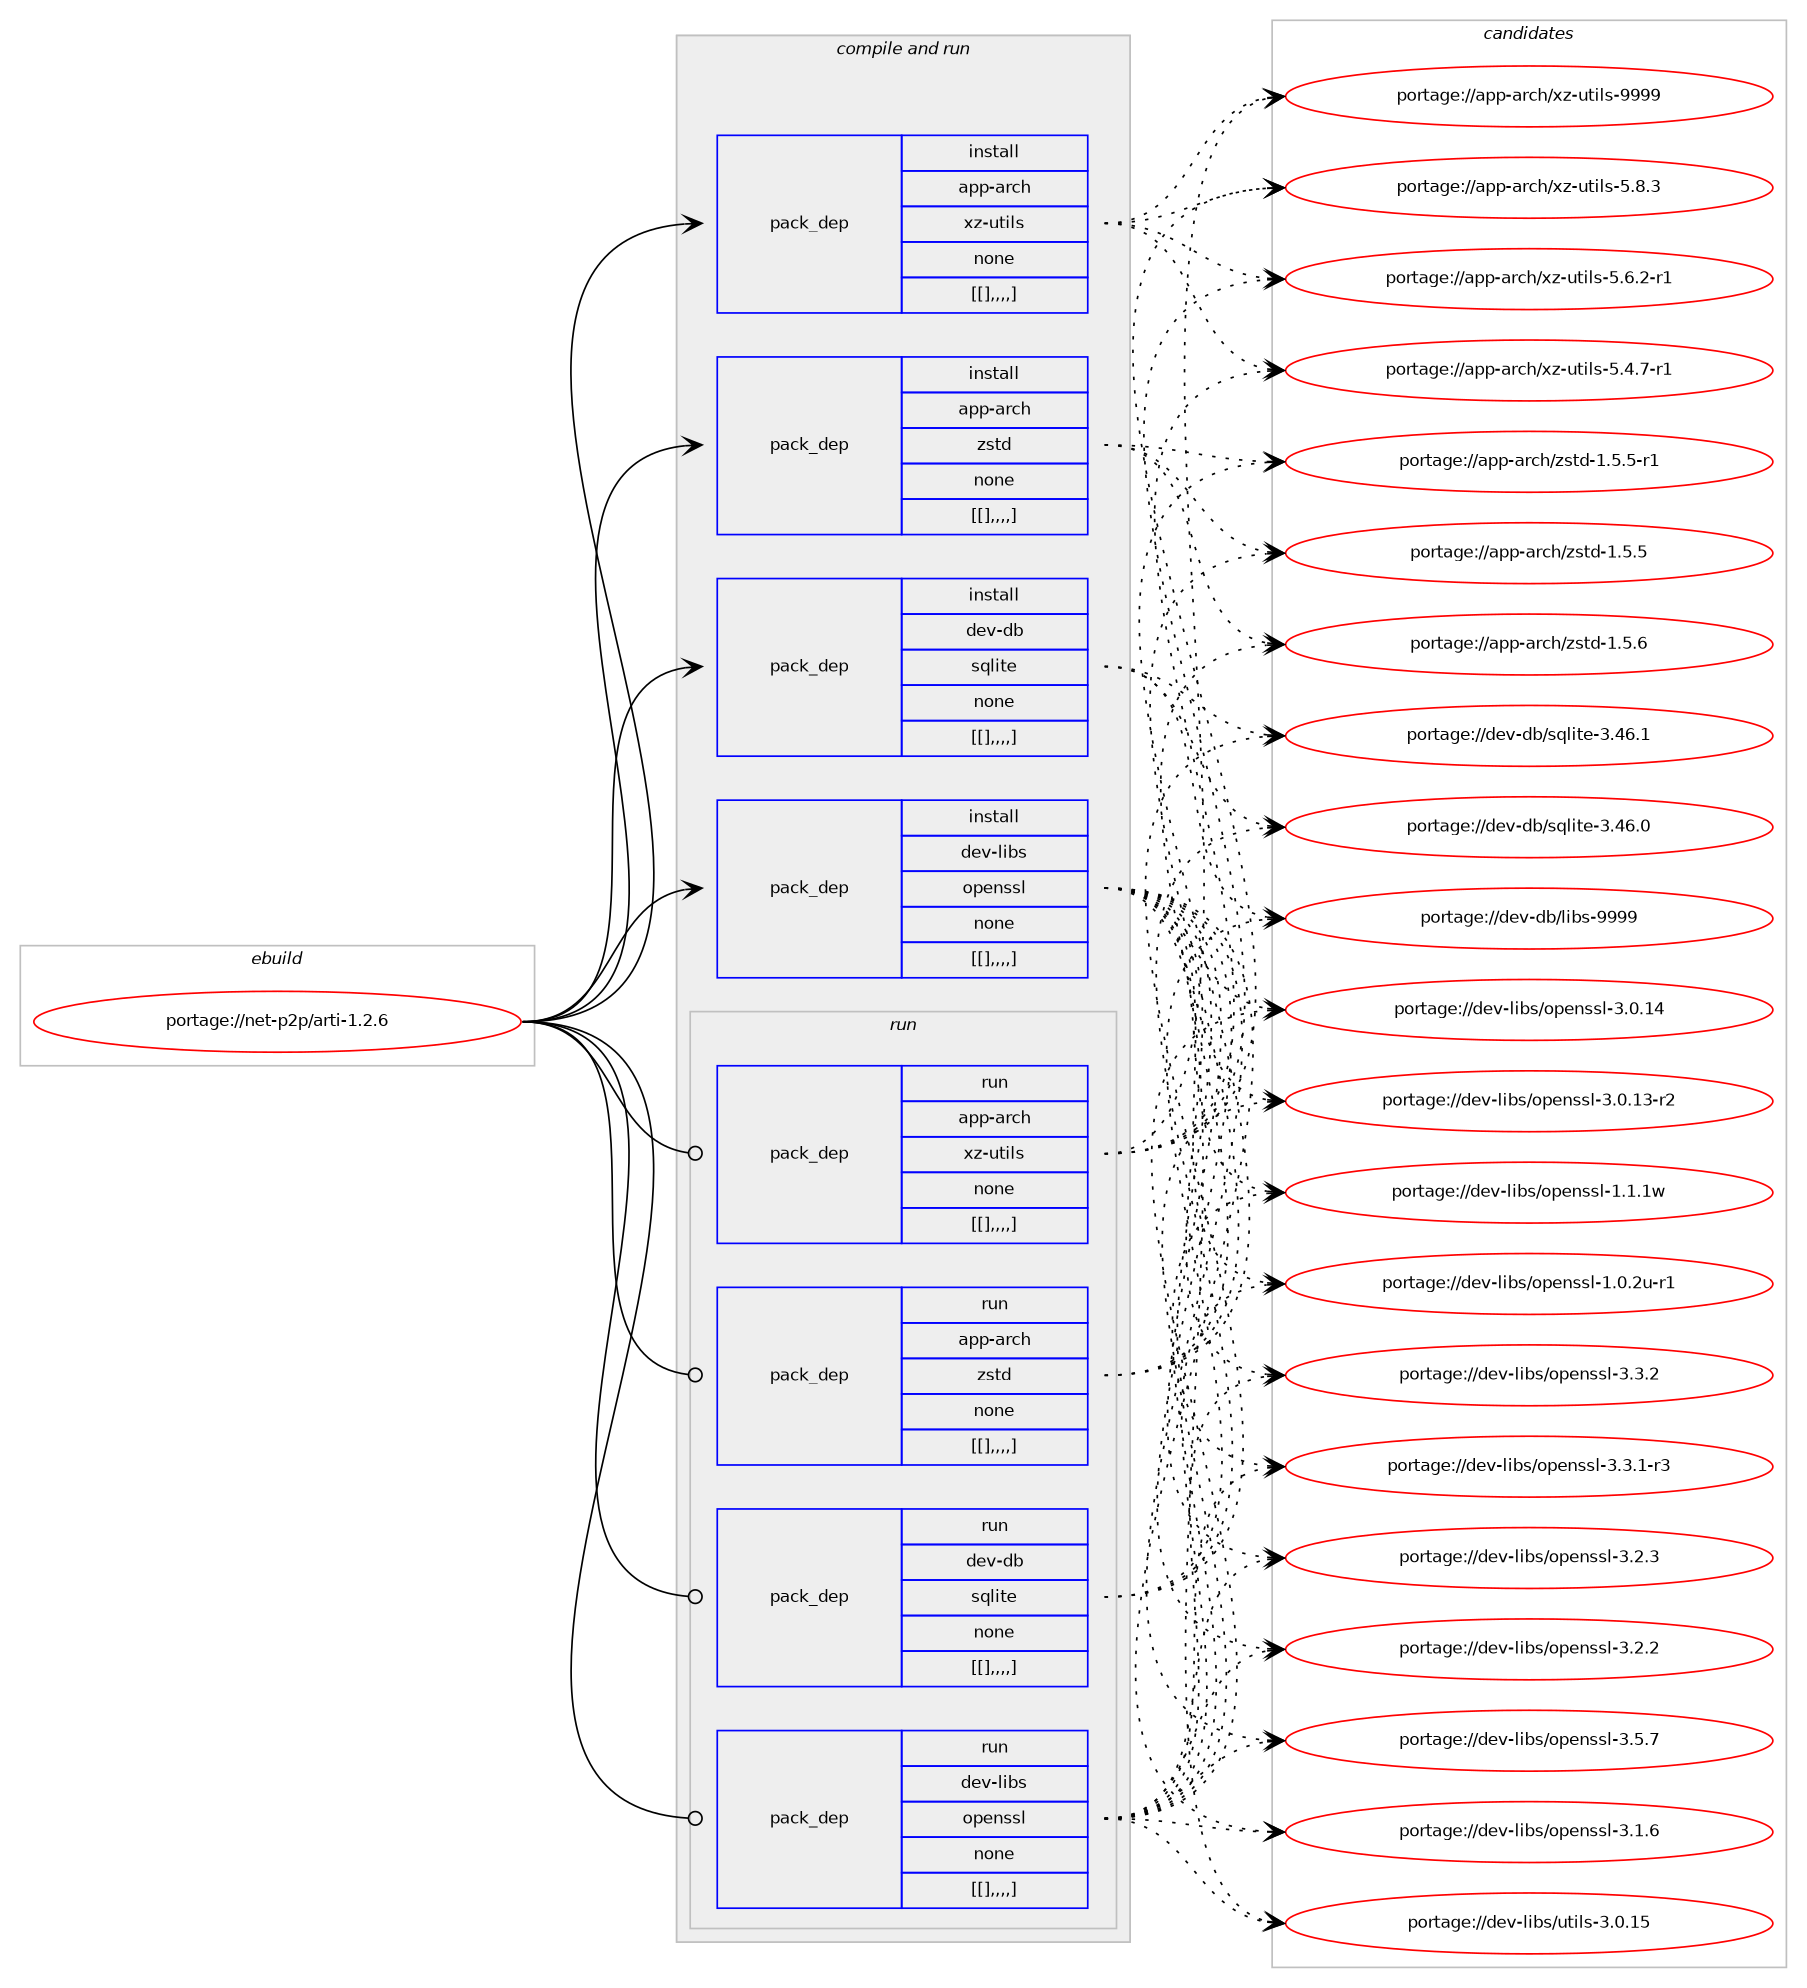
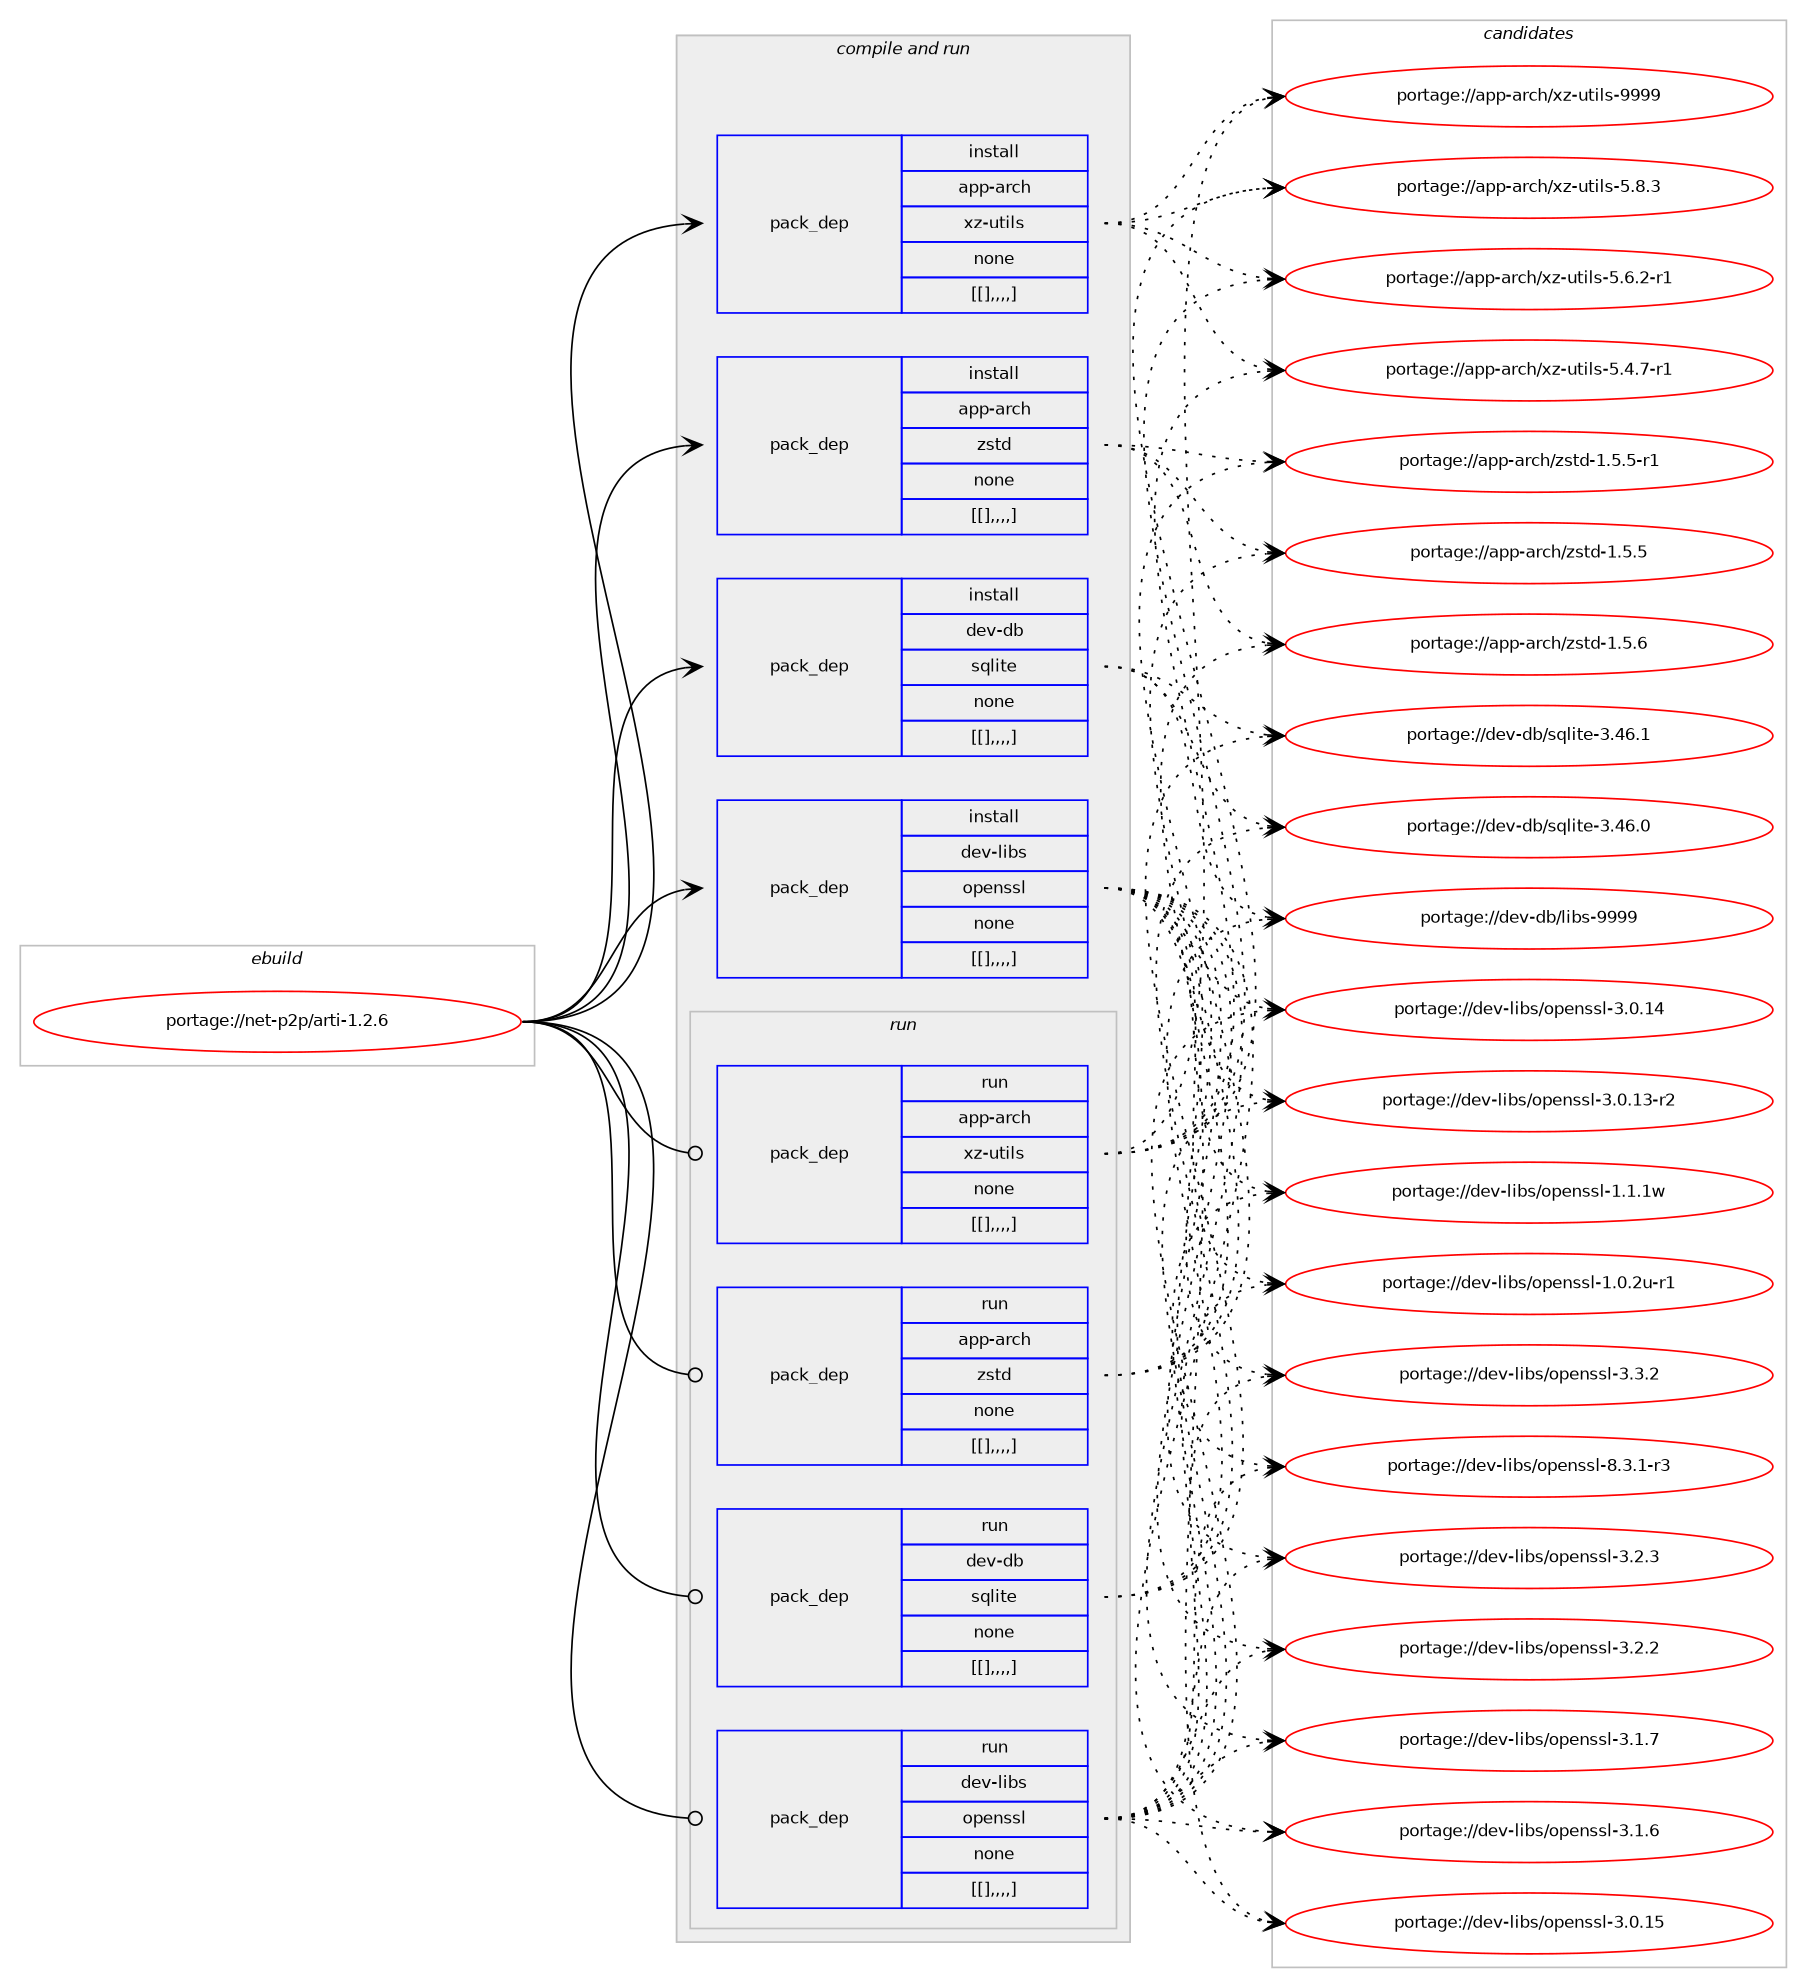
(1529, 1467) -> (1529, 1467)
(1529, 1741) -> (1529, 1741)
(1529, 1923) -> (1529, 1923)
